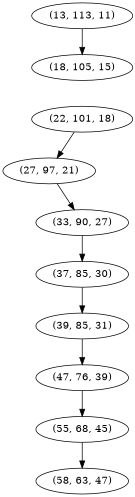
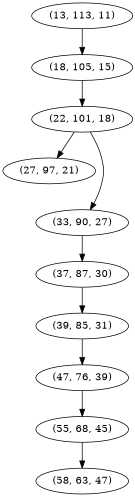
none -> (82, 90)
(64, 194) -> (103, 167)
(82, 274) -> (82, 274)
